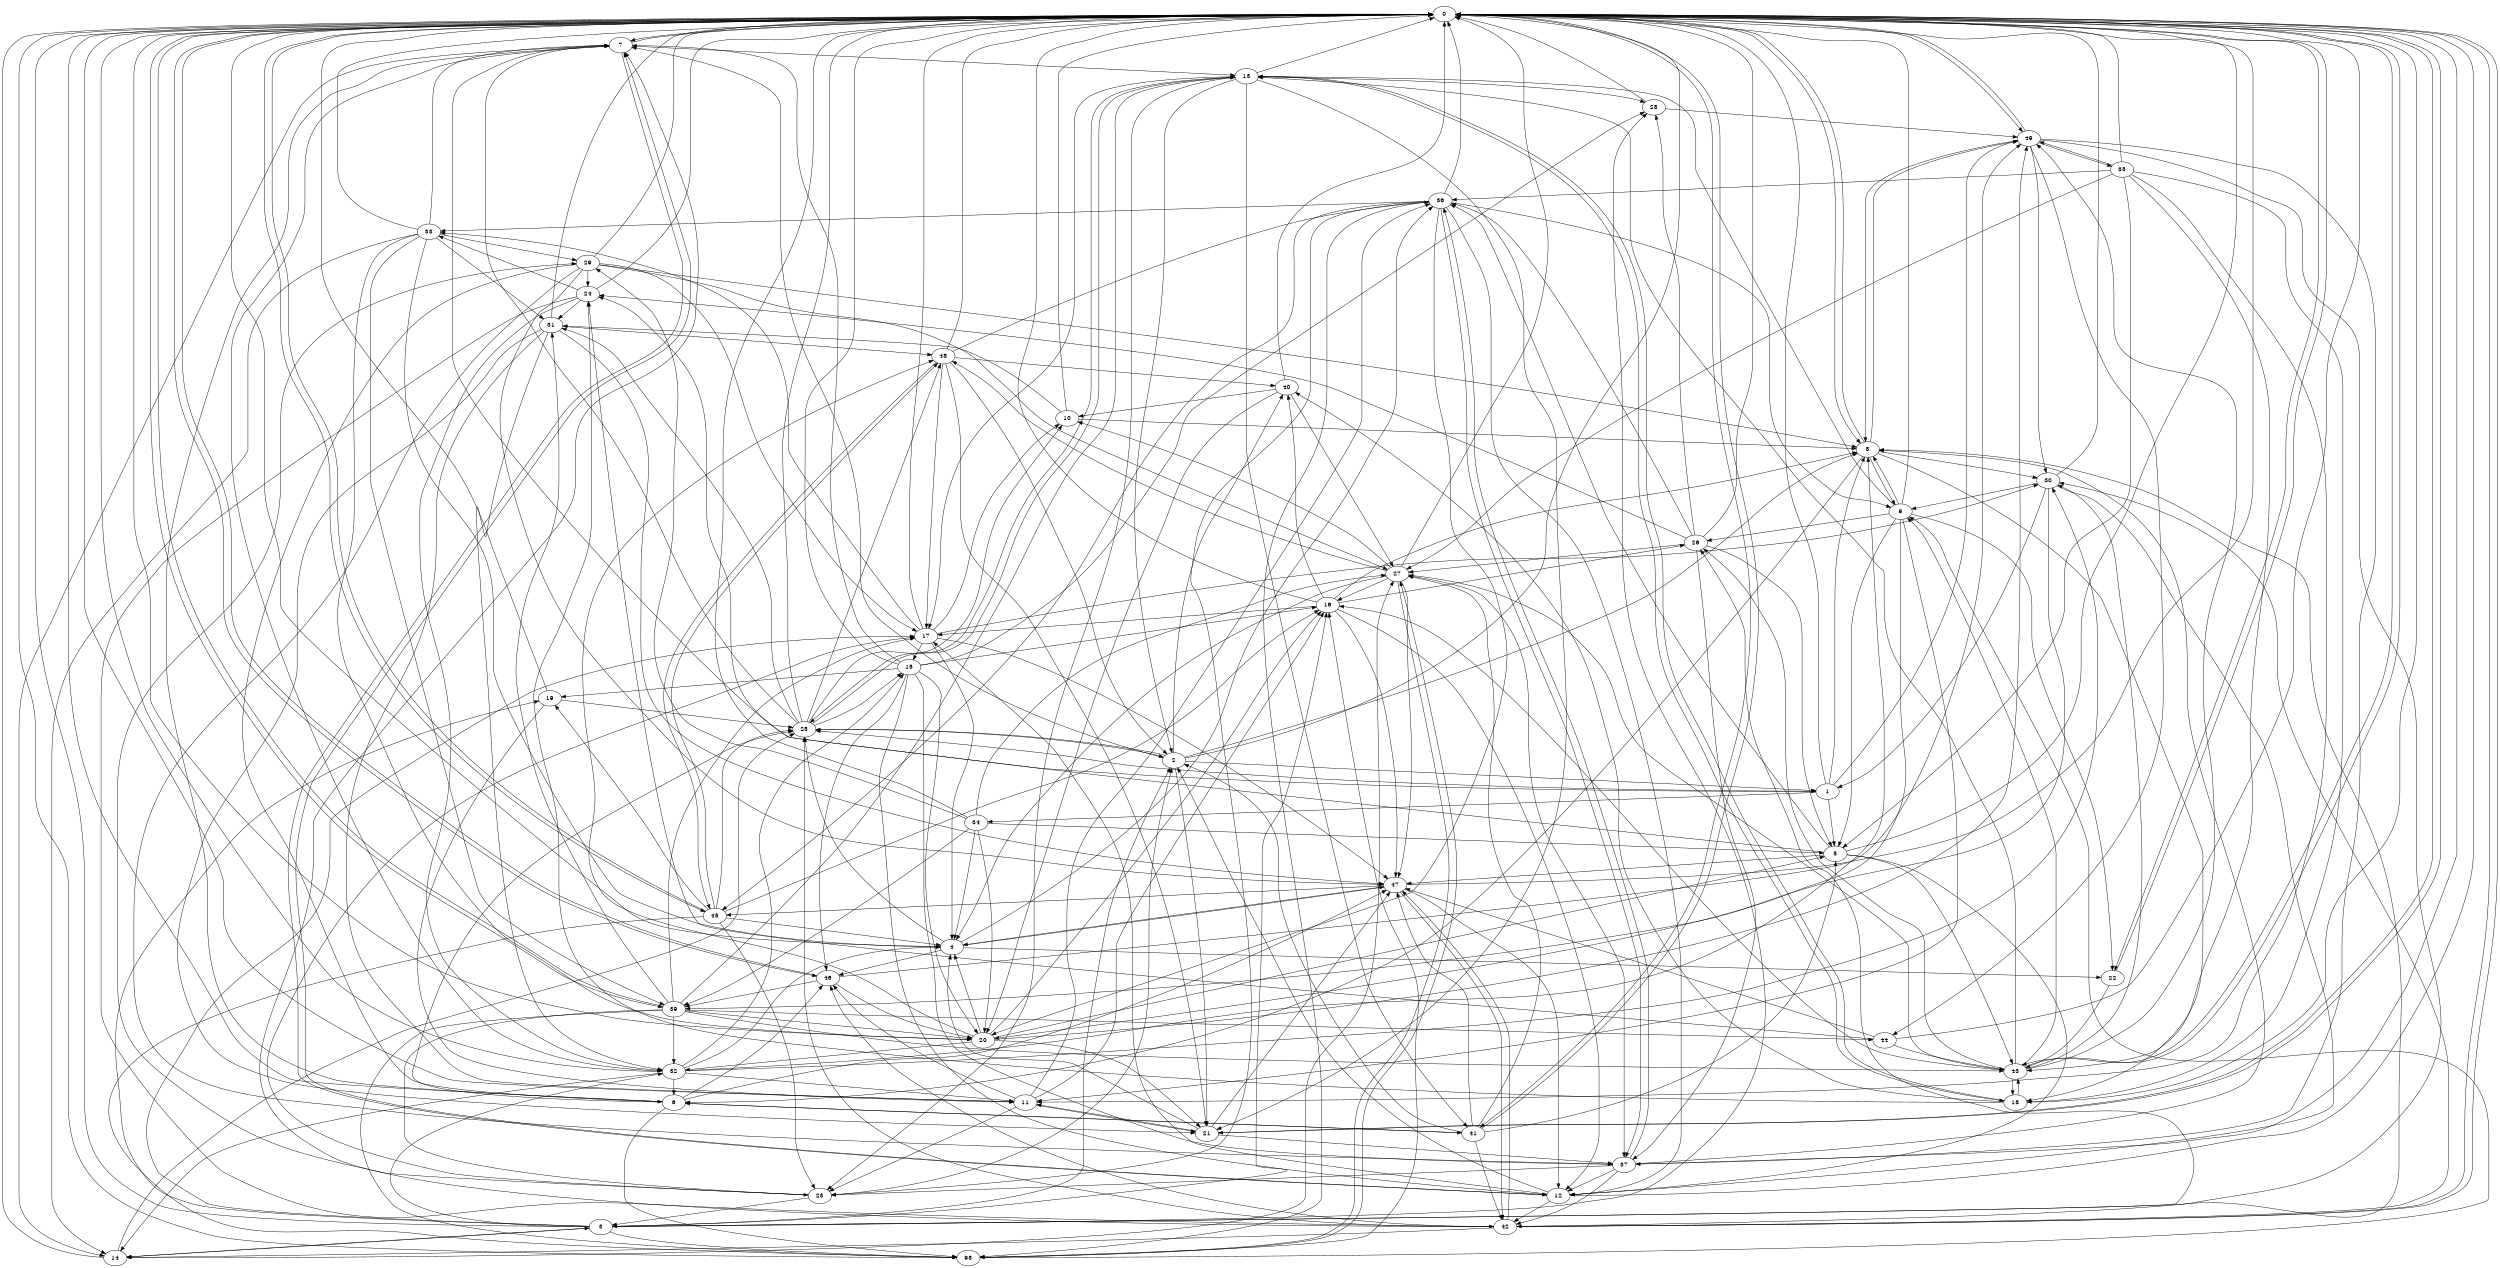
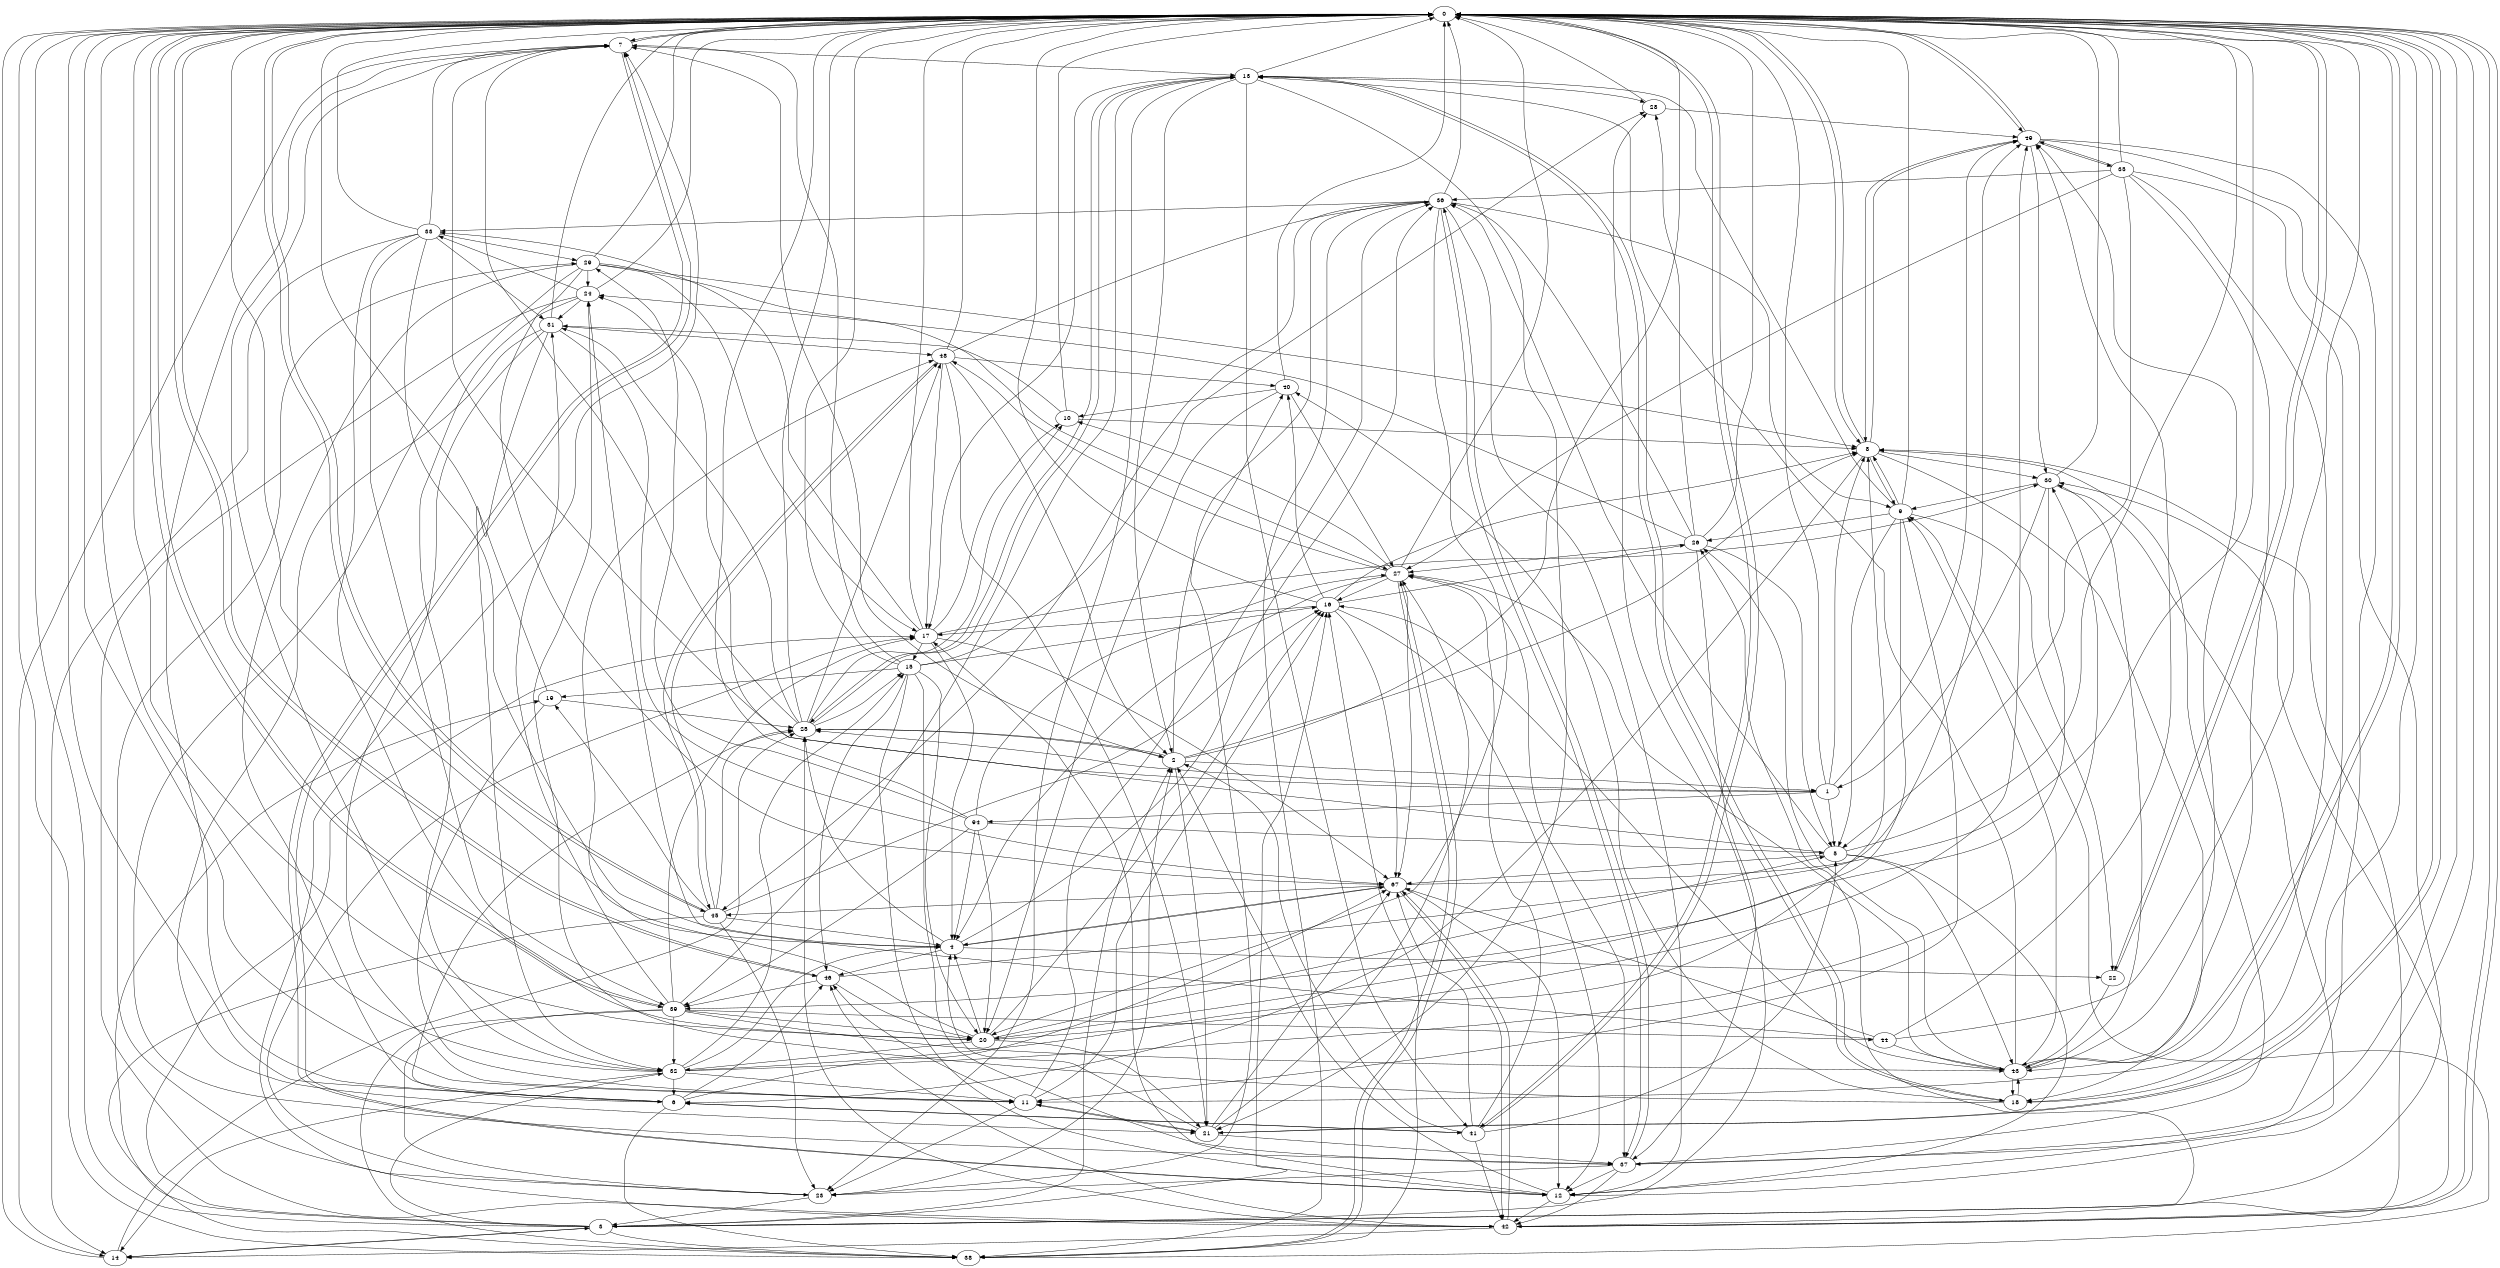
(2163, 631) -> (2171, 637)
(976, 823) -> (976, 823)
(1395, 885) -> (1395, 885)
(1036, 1239) -> (1431, 889)
(968, 1258) -> (968, 1258)
